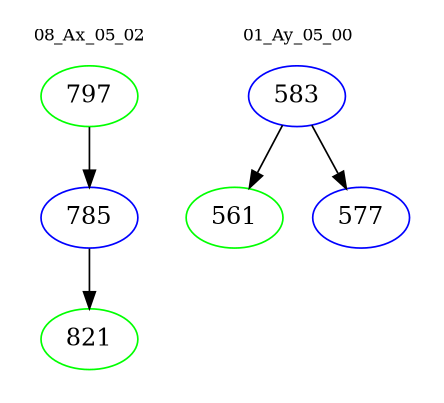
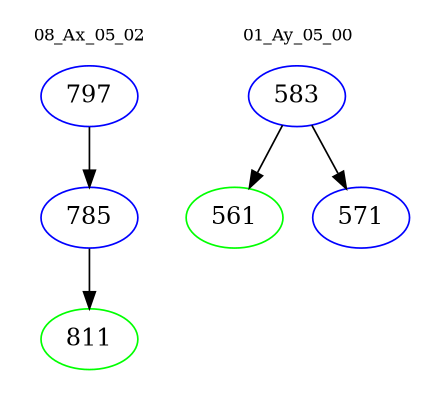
(89, 96) -> (89, 96)
(361, 218) -> (361, 218)
(89, 339) -> (89, 339)
